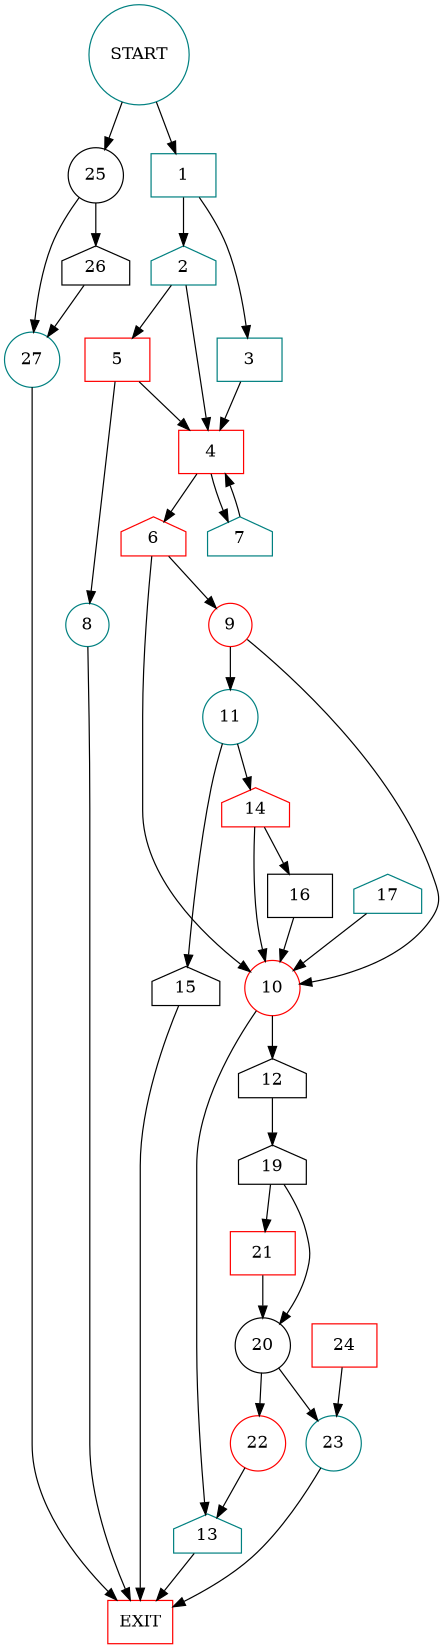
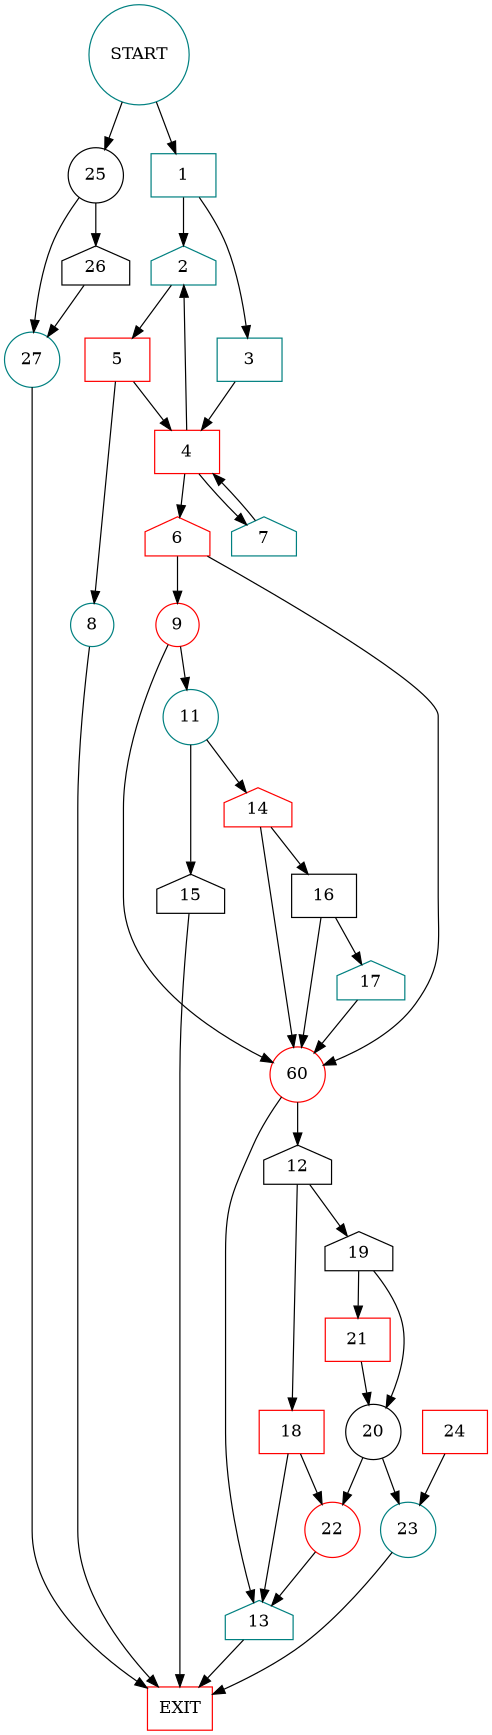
(196, 352) -> (185, 364)
none -> (346, 936)
(272, 988) -> (298, 1075)
none -> (292, 1432)
